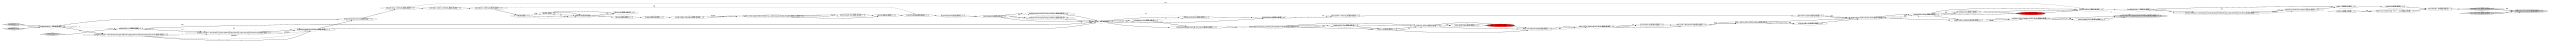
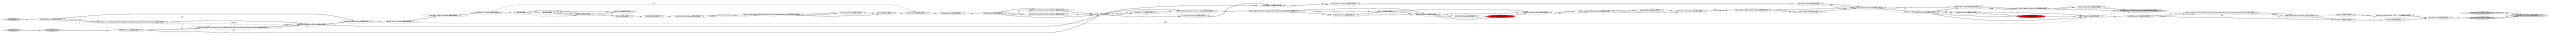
(30, 28) -> (32, 30)
